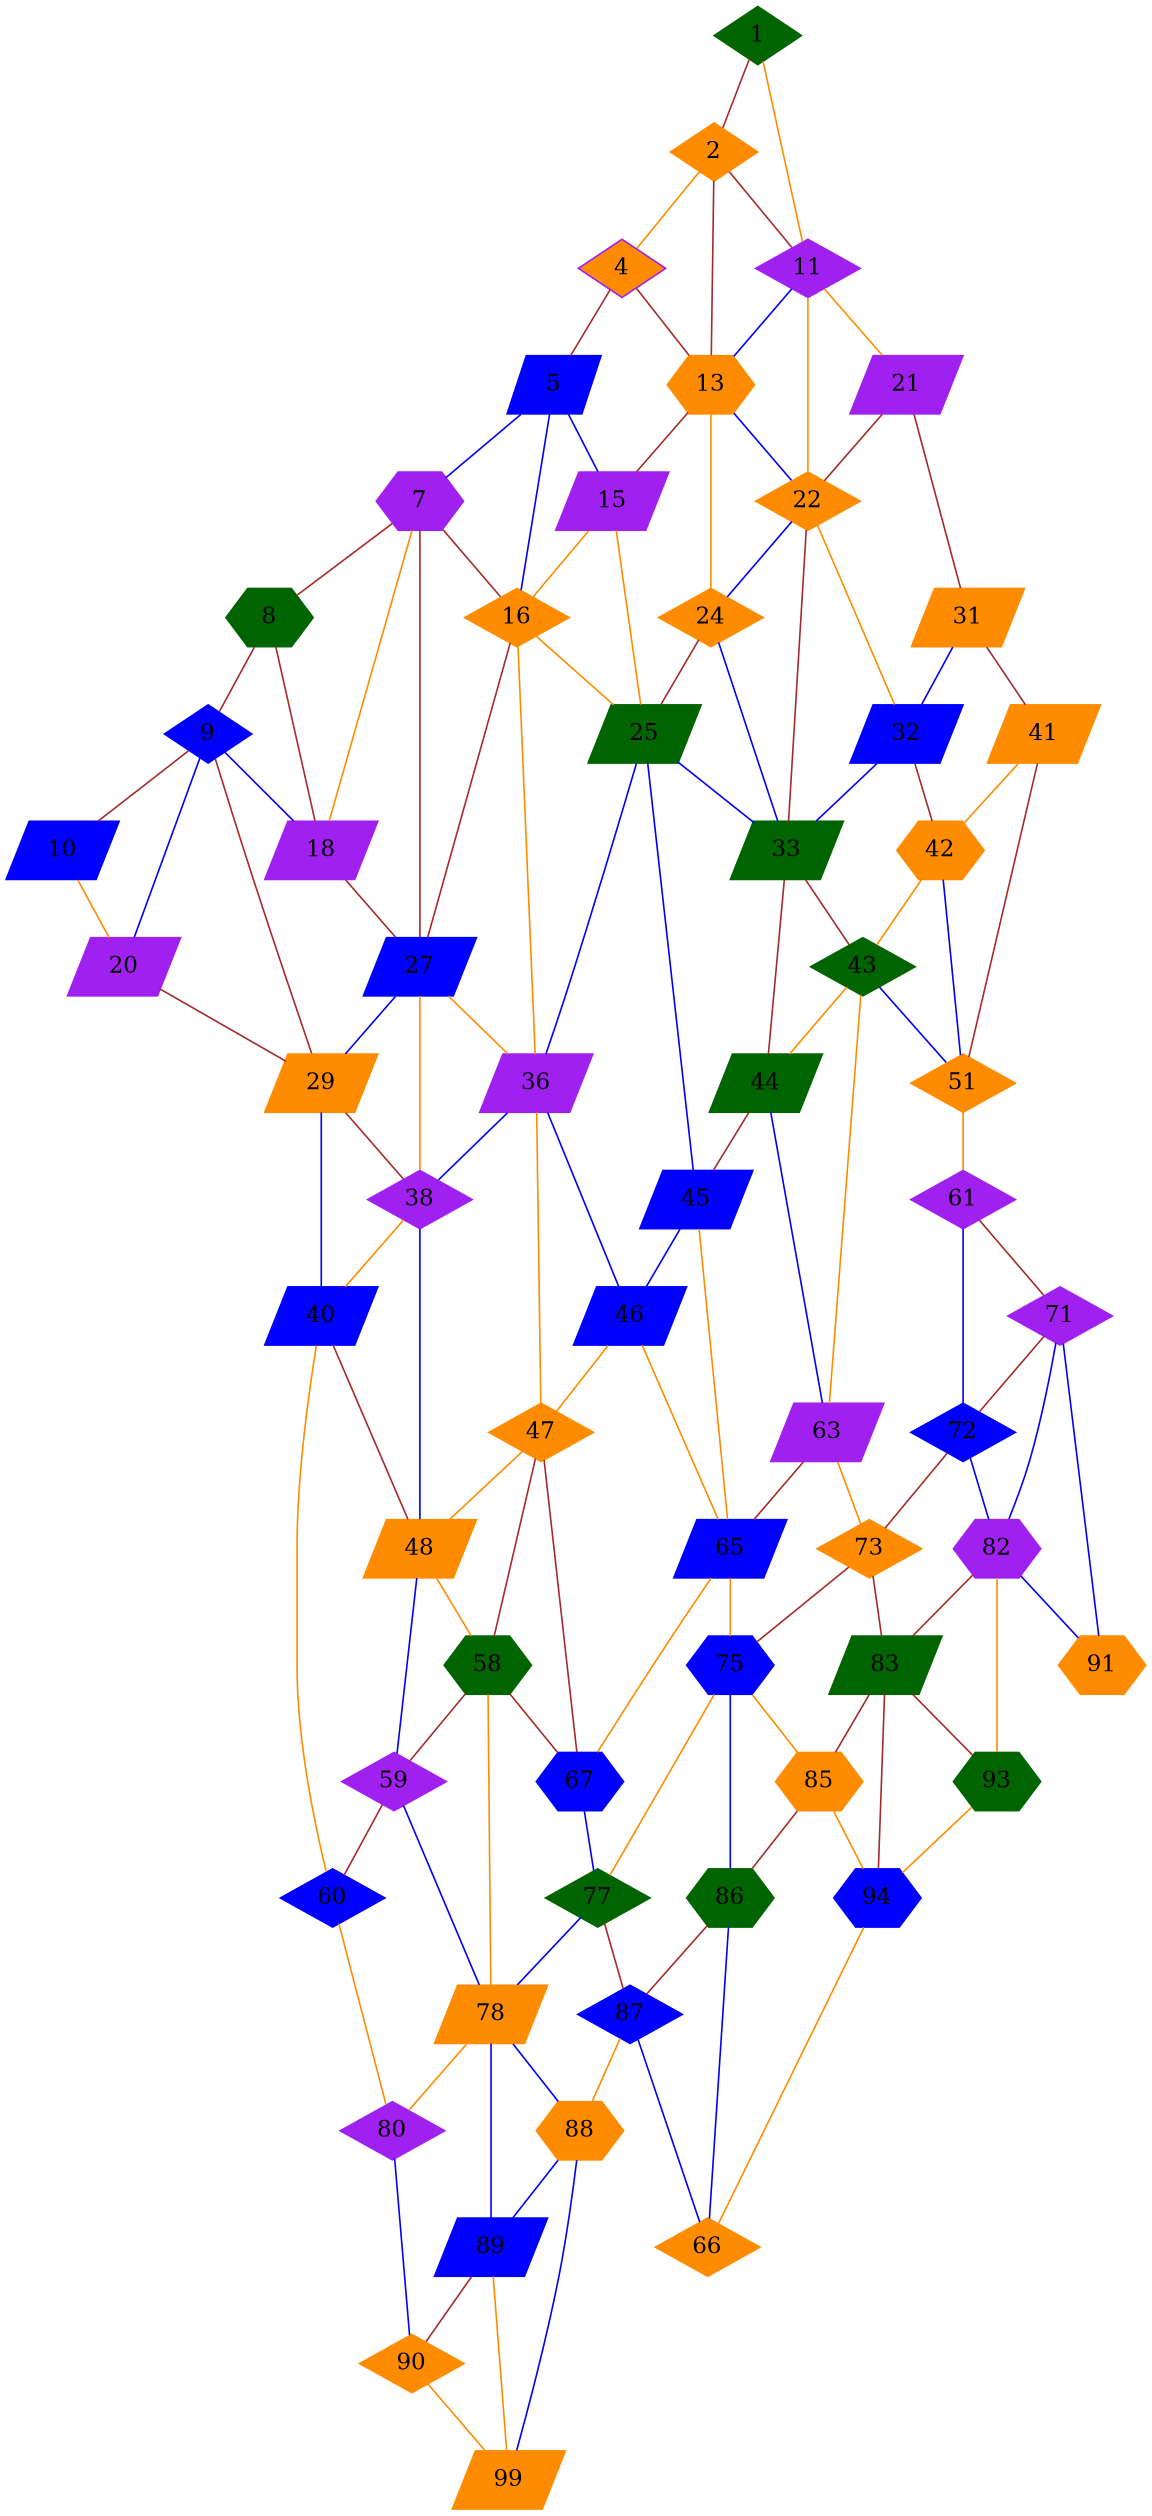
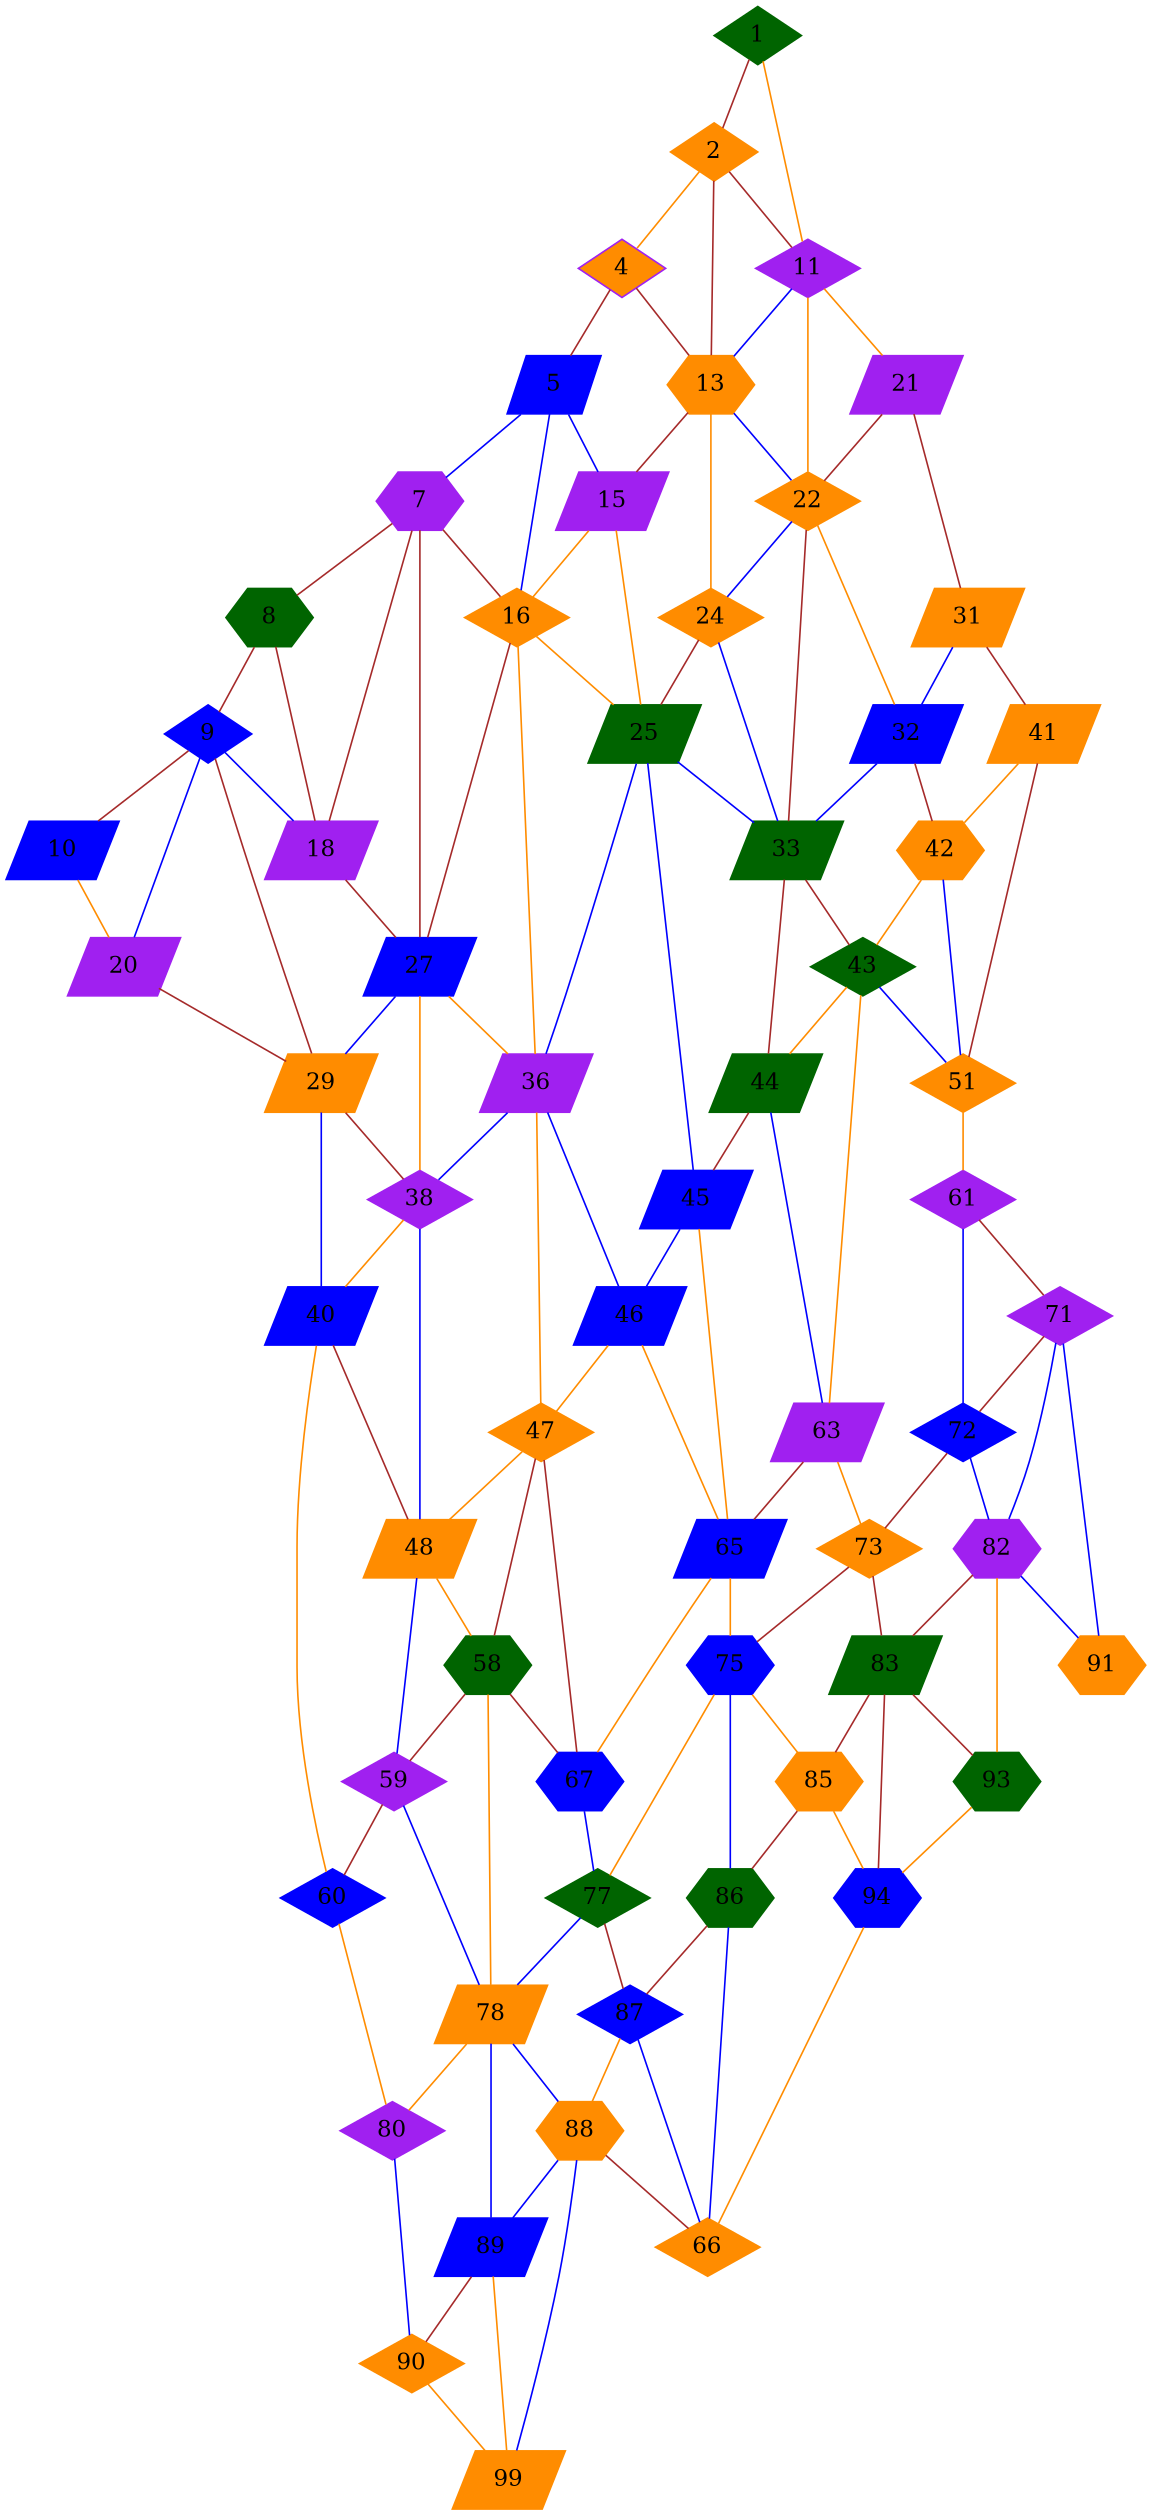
(371, 676) -> (371, 676)
none -> (647, 2192)
